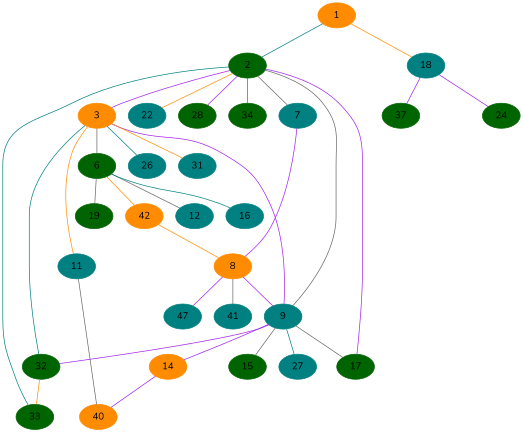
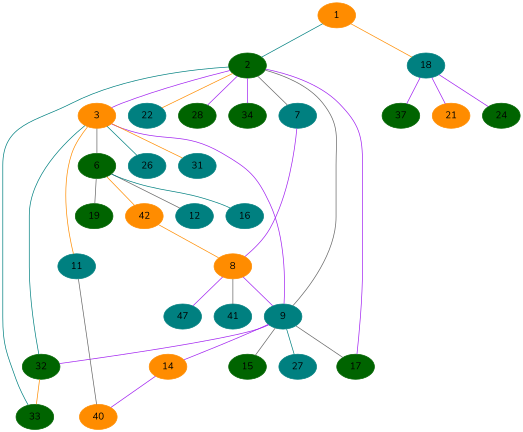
none -> (451, 116)
